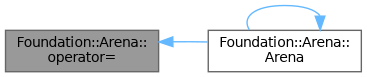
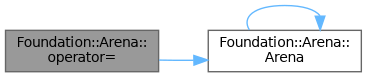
(190, 42) -> (176, 60)
